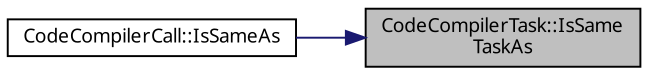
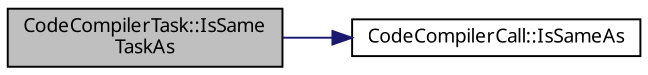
(321, 38) -> (308, 38)
